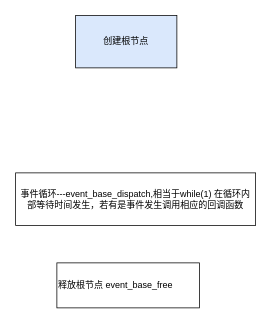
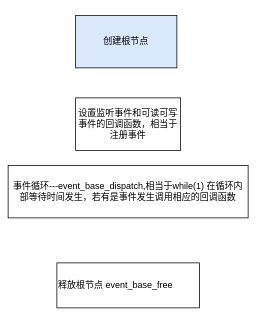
none -> (128, 124)
(135, 199) -> (128, 192)
